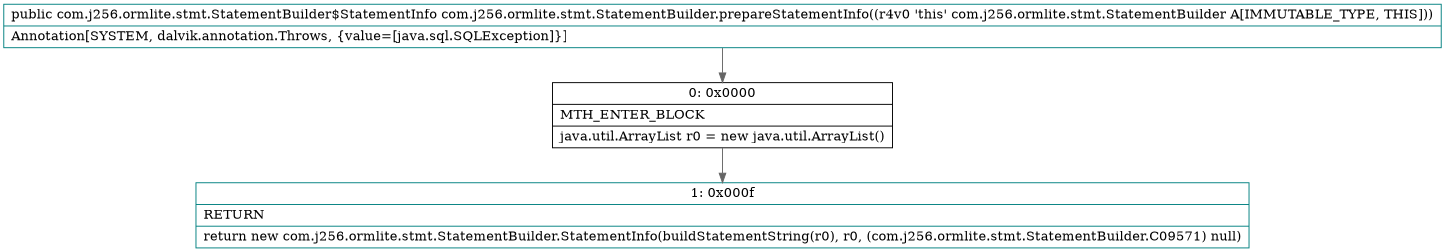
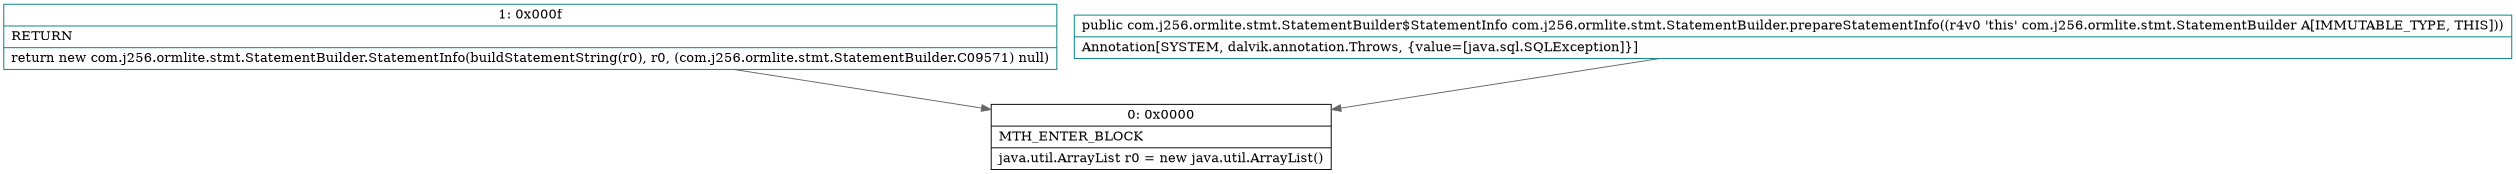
(722, 161) -> (858, 89)
